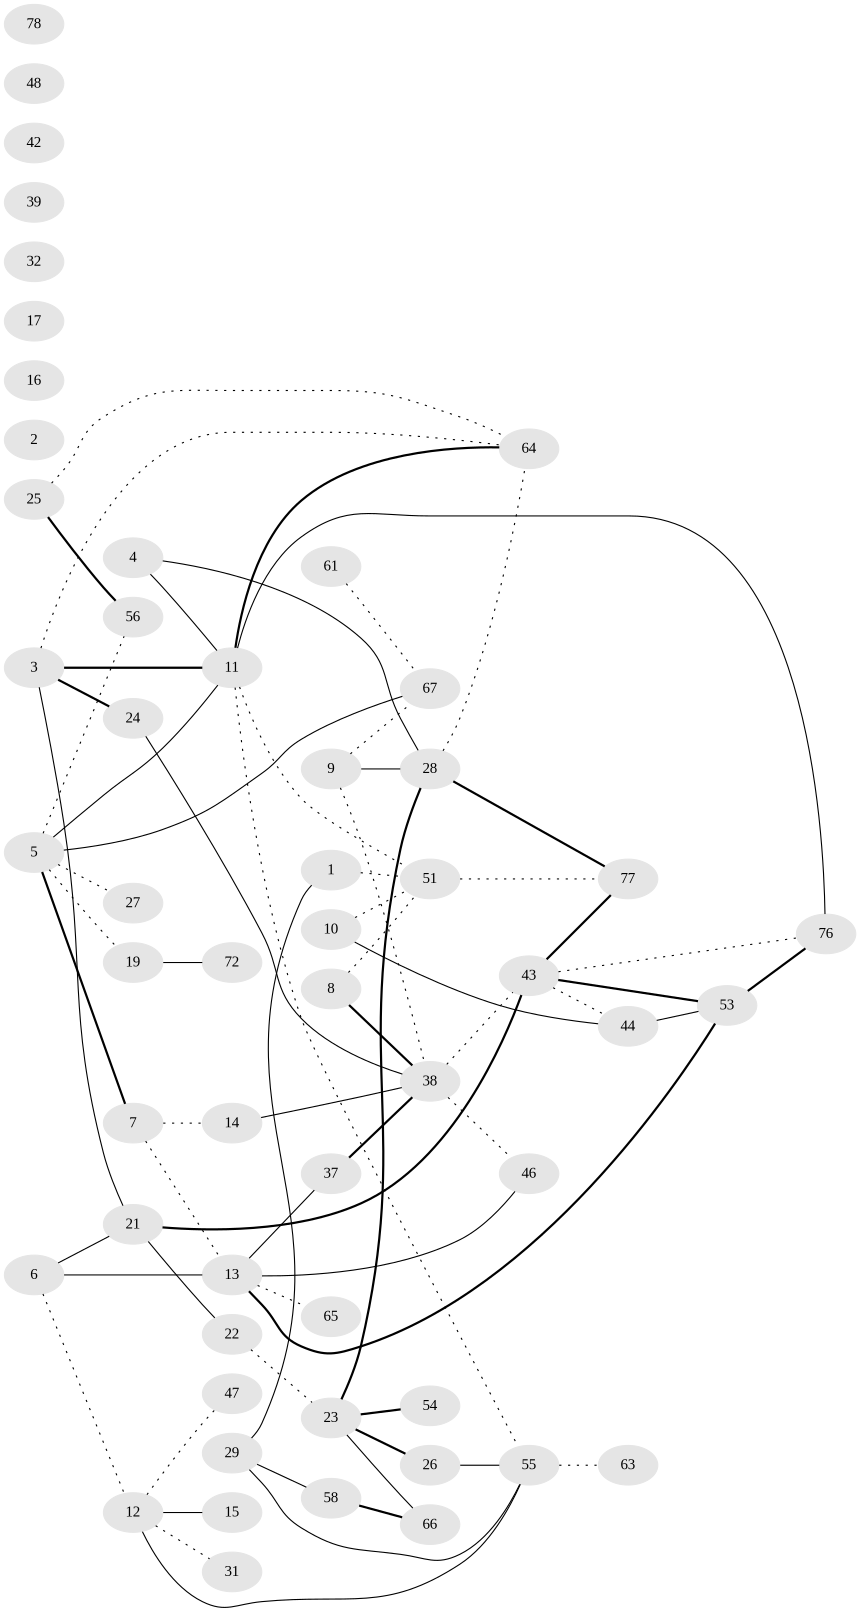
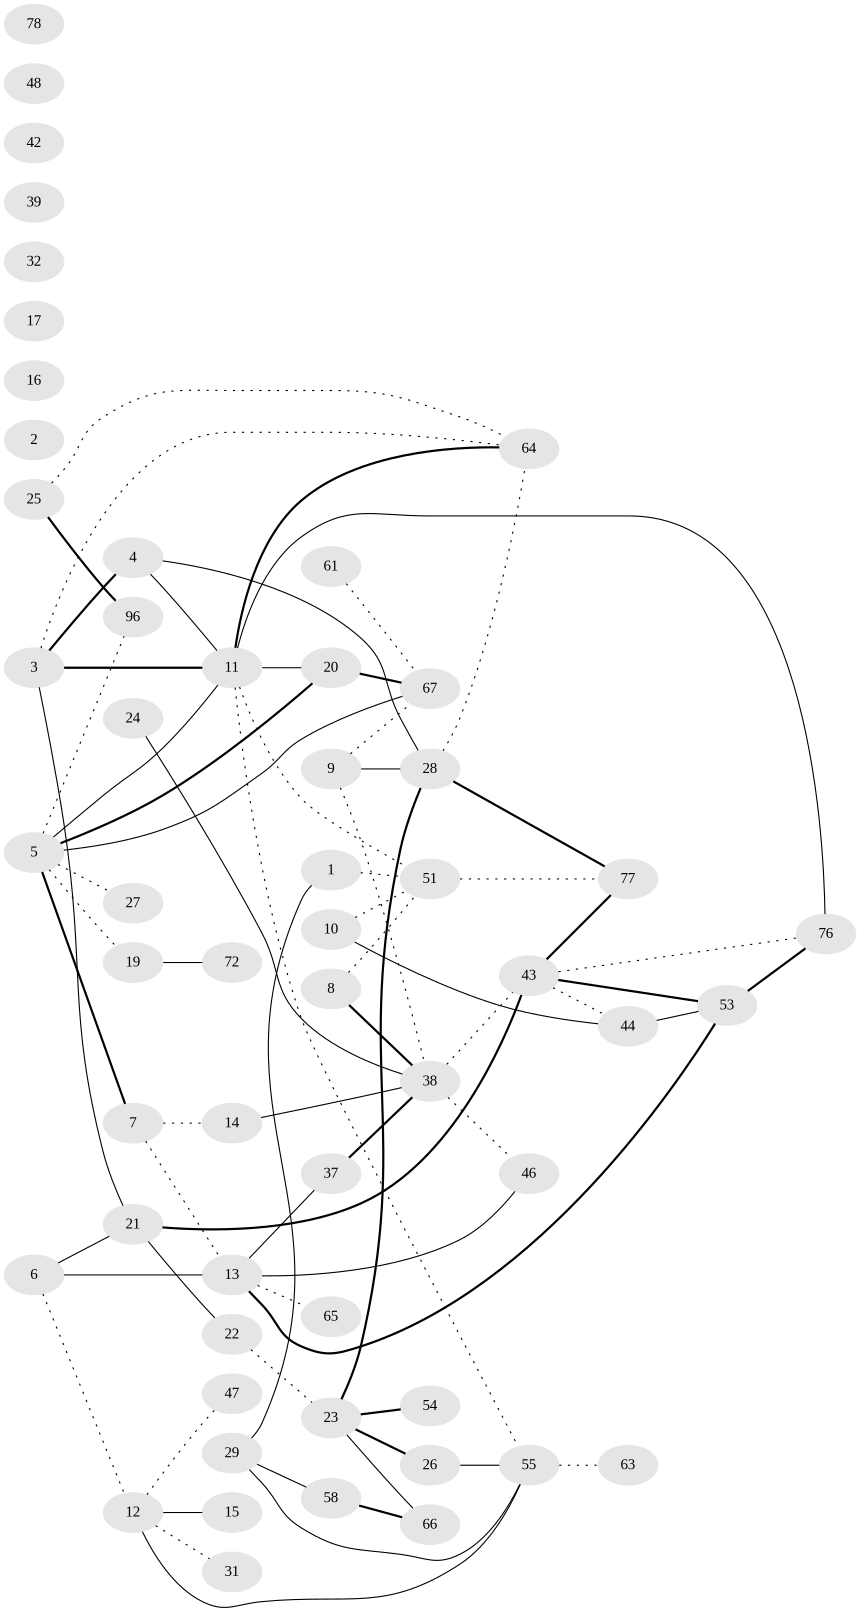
(133, 617) -> (133, 617)
none -> (331, 668)
(84, 693) -> (82, 612)
